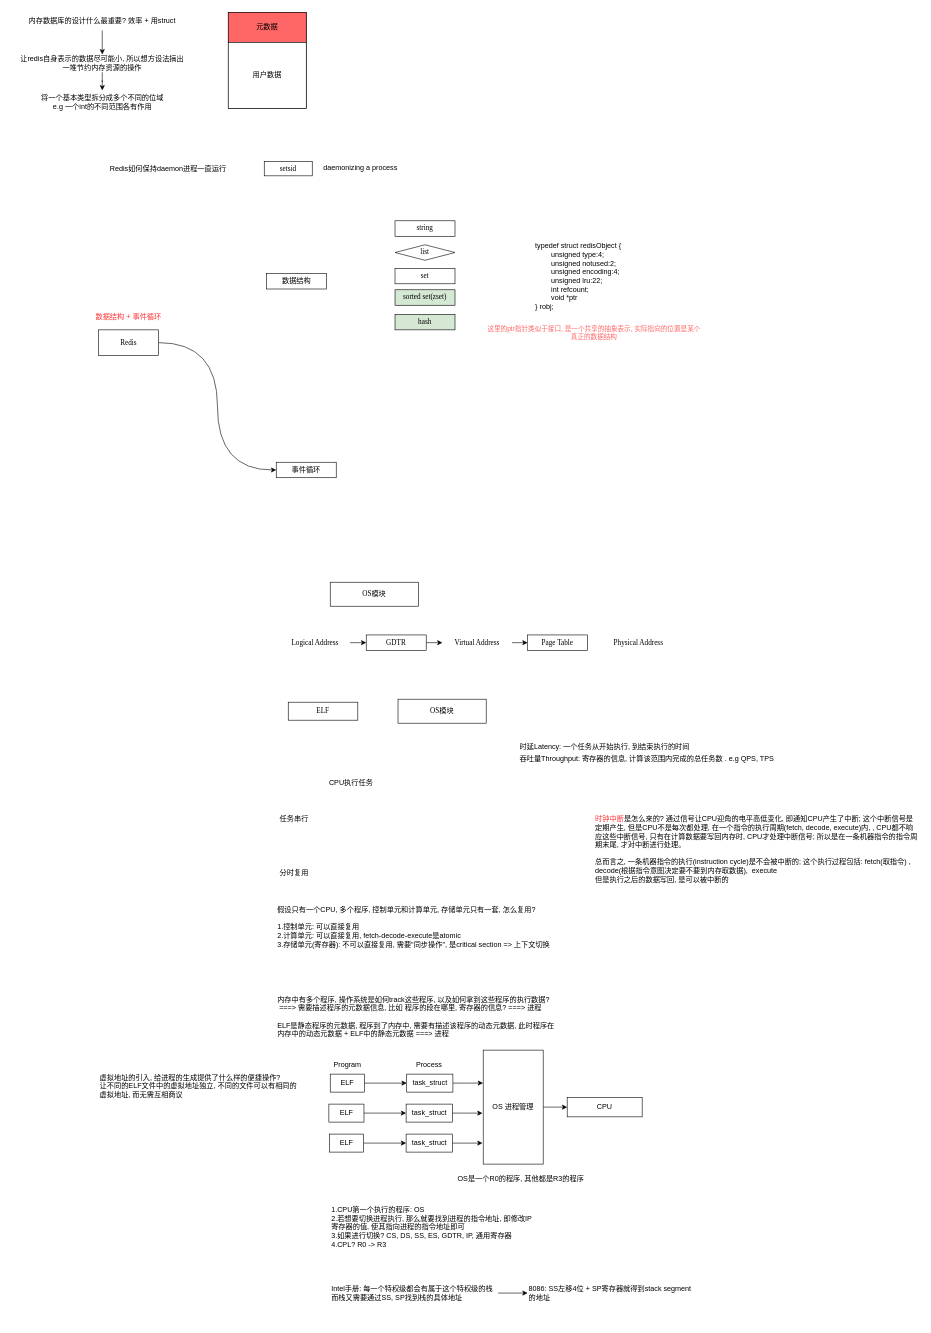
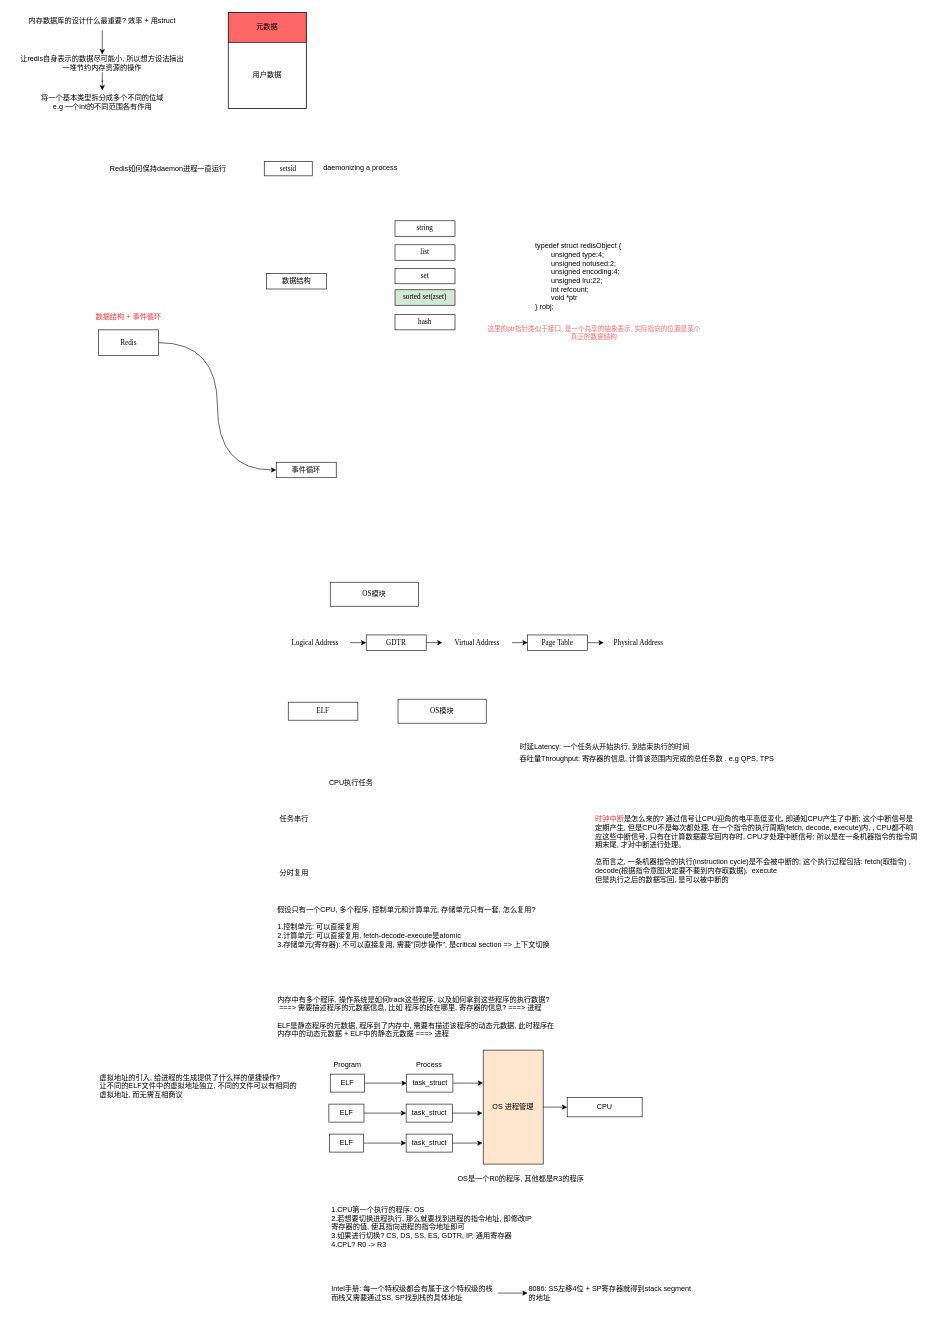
(425, 253) -> (425, 253)
(425, 322) -> (425, 322)
none -> (599, 643)
(513, 1107) -> (513, 1107)
